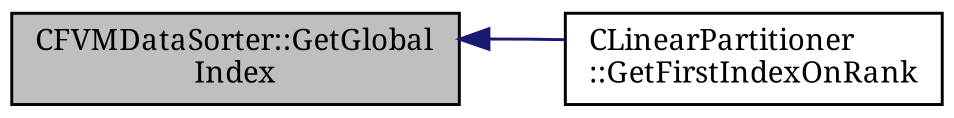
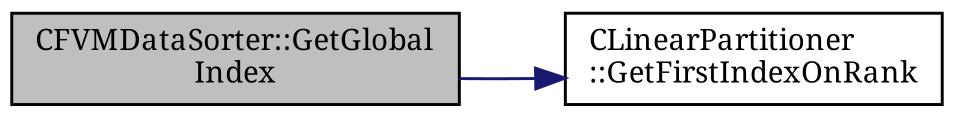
(527, 39) -> (497, 79)
